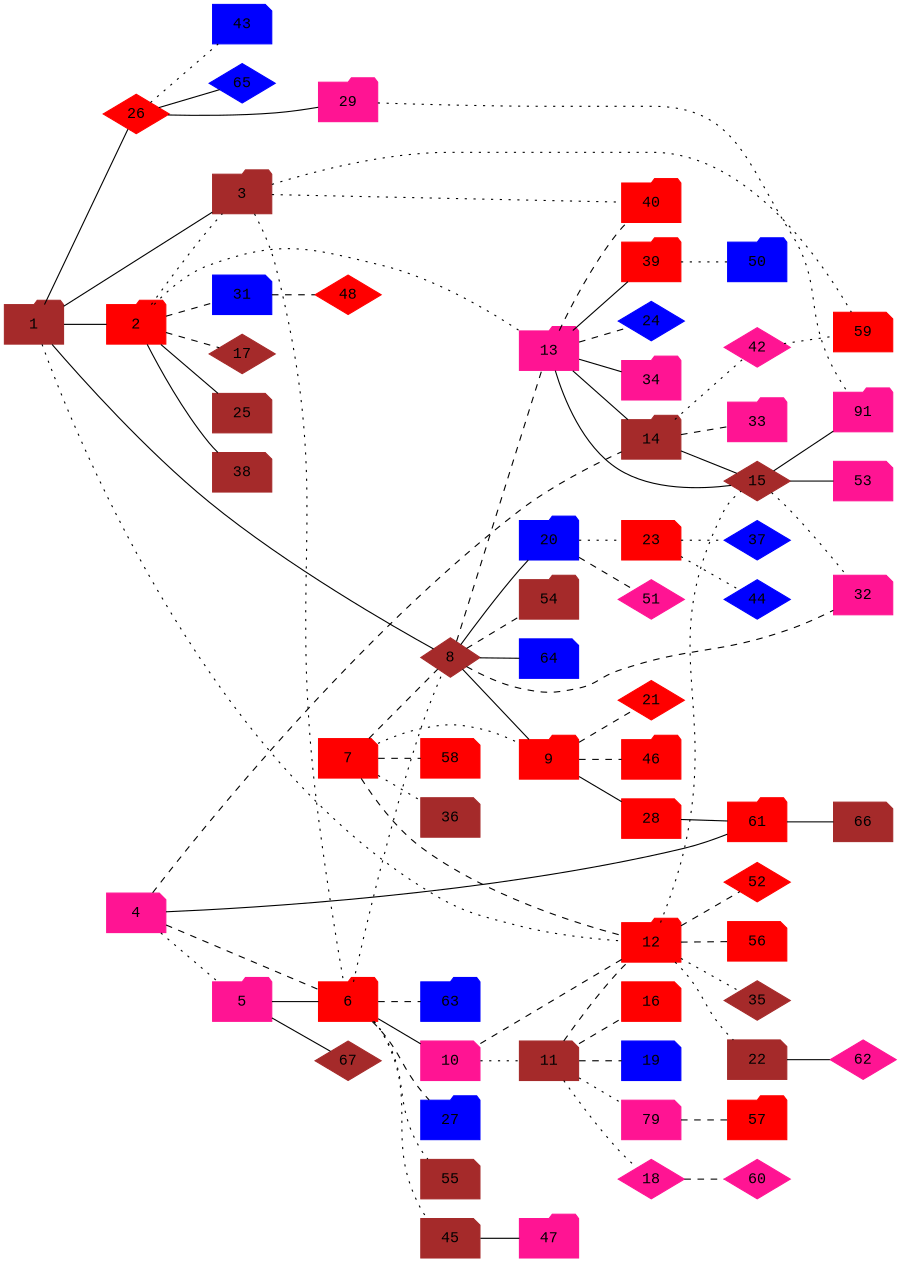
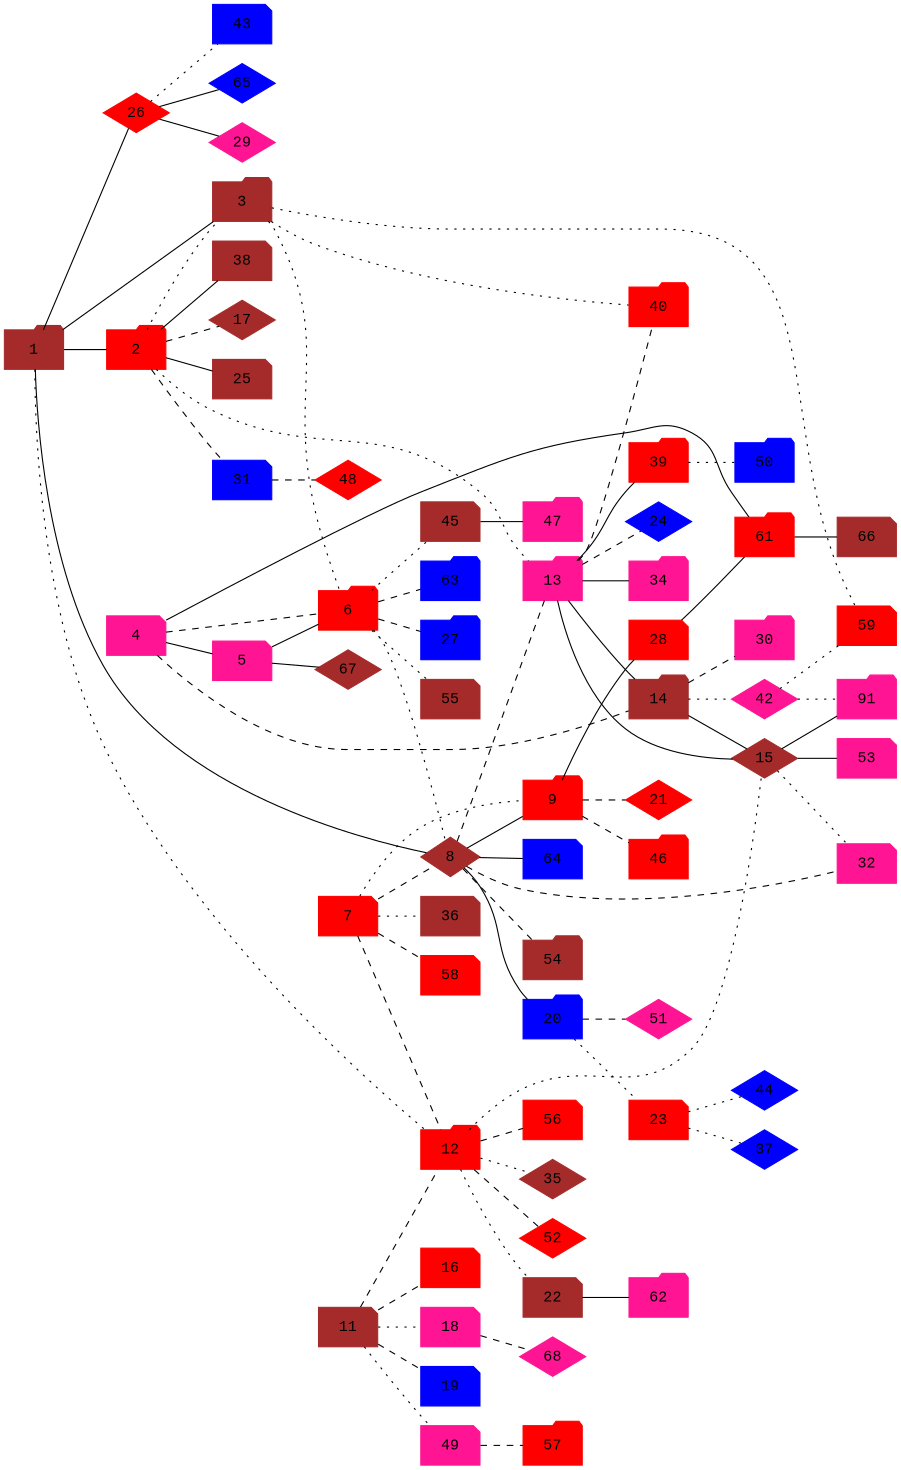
(348, 102) -> (242, 142)
(699, 115) -> (817, 699)
(757, 422) -> (765, 640)
(189, 957) -> (189, 648)
(242, 1002) -> (242, 661)
(863, 1060) -> (659, 1297)
(450, 1061) -> none
(651, 1120) -> (450, 1445)
(651, 1179) -> (450, 1327)
(757, 1179) -> (553, 1357)
